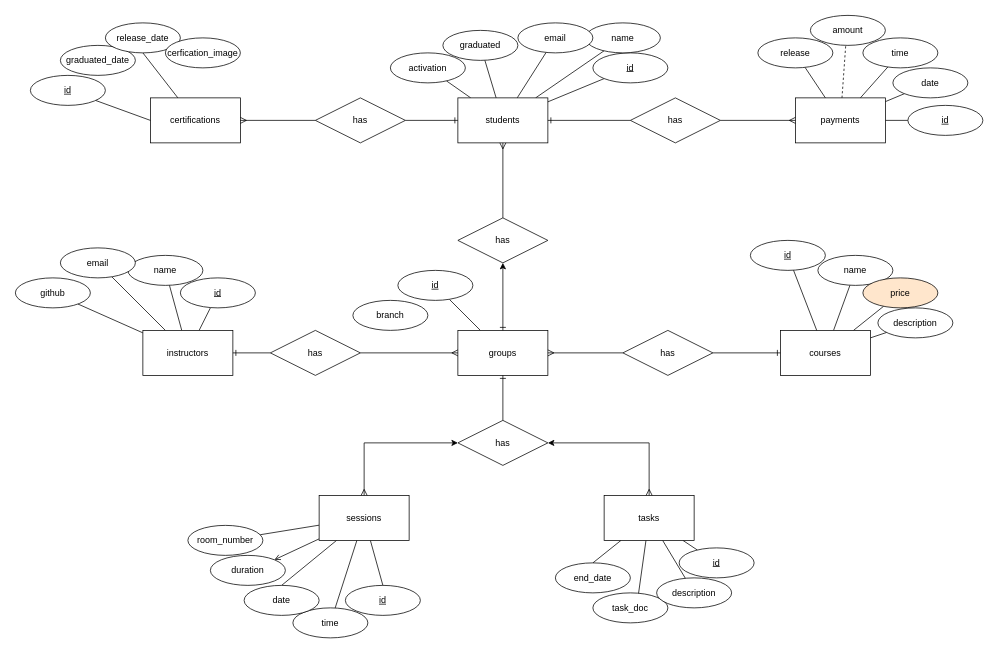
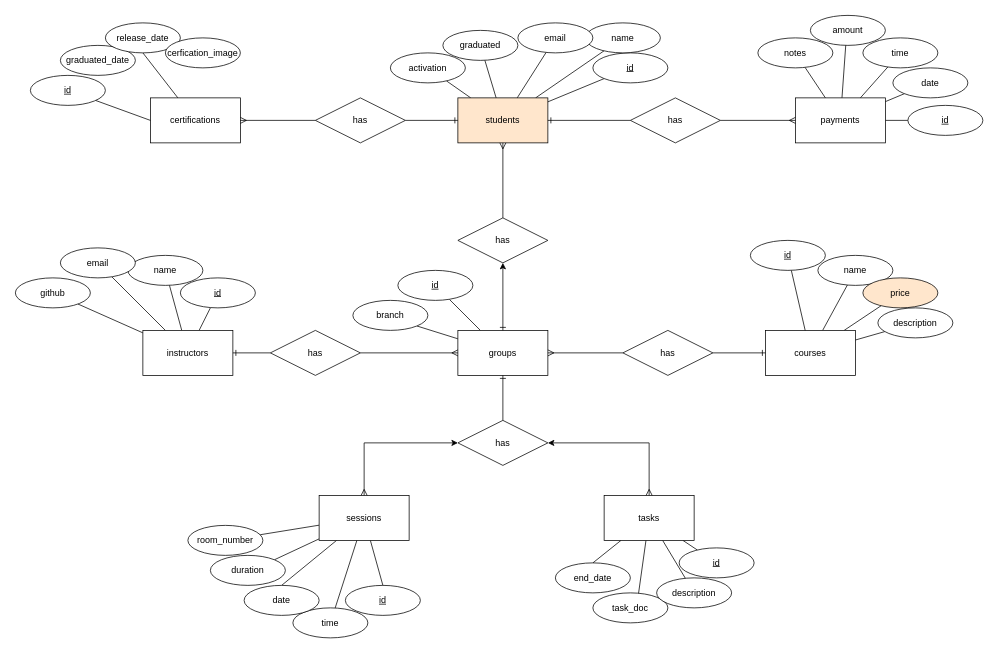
(795, 53) -> (795, 53)
(844, 71) -> (844, 71)
(503, 120) -> (503, 120)
none -> (437, 332)
(825, 353) -> (810, 353)
(279, 558) -> (278, 558)
